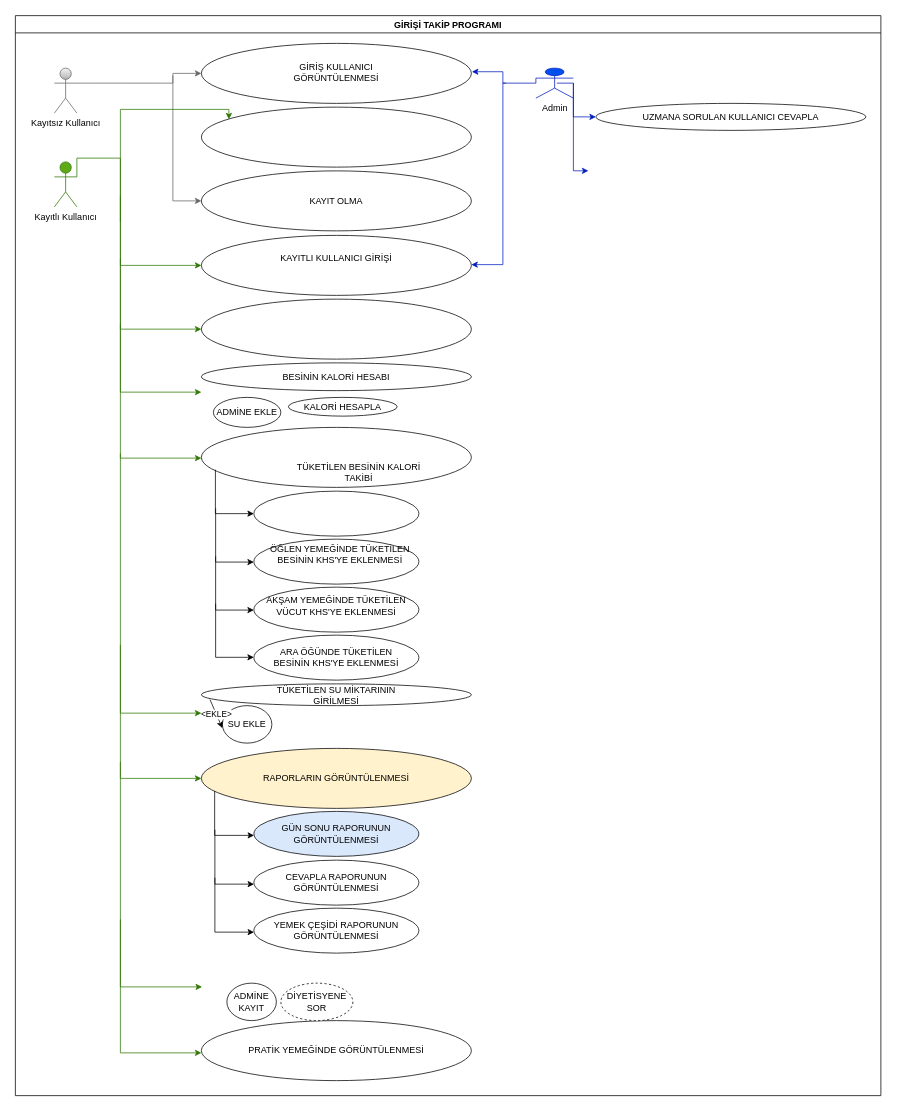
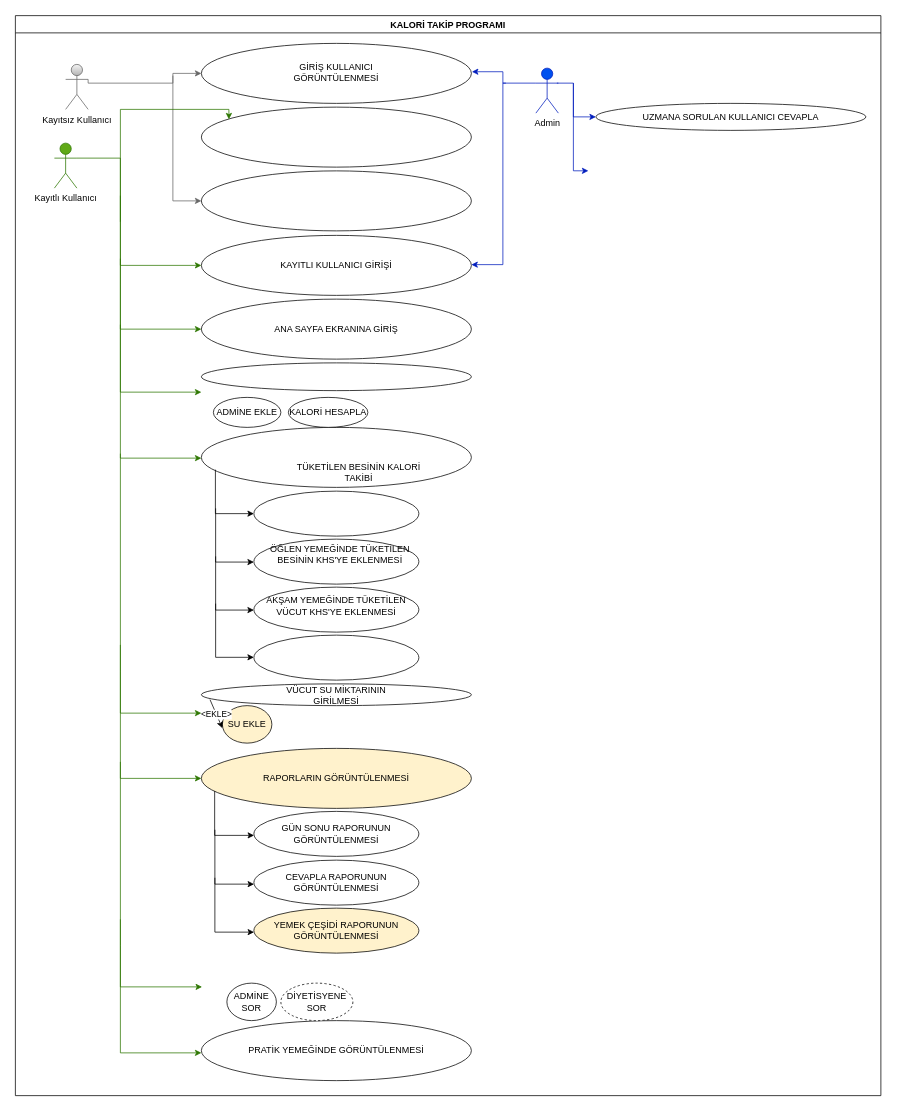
(448, 24) -> (448, 24)
(555, 83) -> (547, 90)
(66, 90) -> (77, 87)
(66, 184) -> (66, 165)
(336, 201) -> none
(336, 258) -> (336, 265)
none -> (336, 329)
(336, 377) -> none
(343, 407) -> (328, 412)
(336, 657) -> none
(336, 695) -> (336, 695)
(247, 724) -> (247, 724)
(336, 834) -> (336, 834)
(336, 930) -> (336, 930)
(252, 1002) -> (252, 1002)
